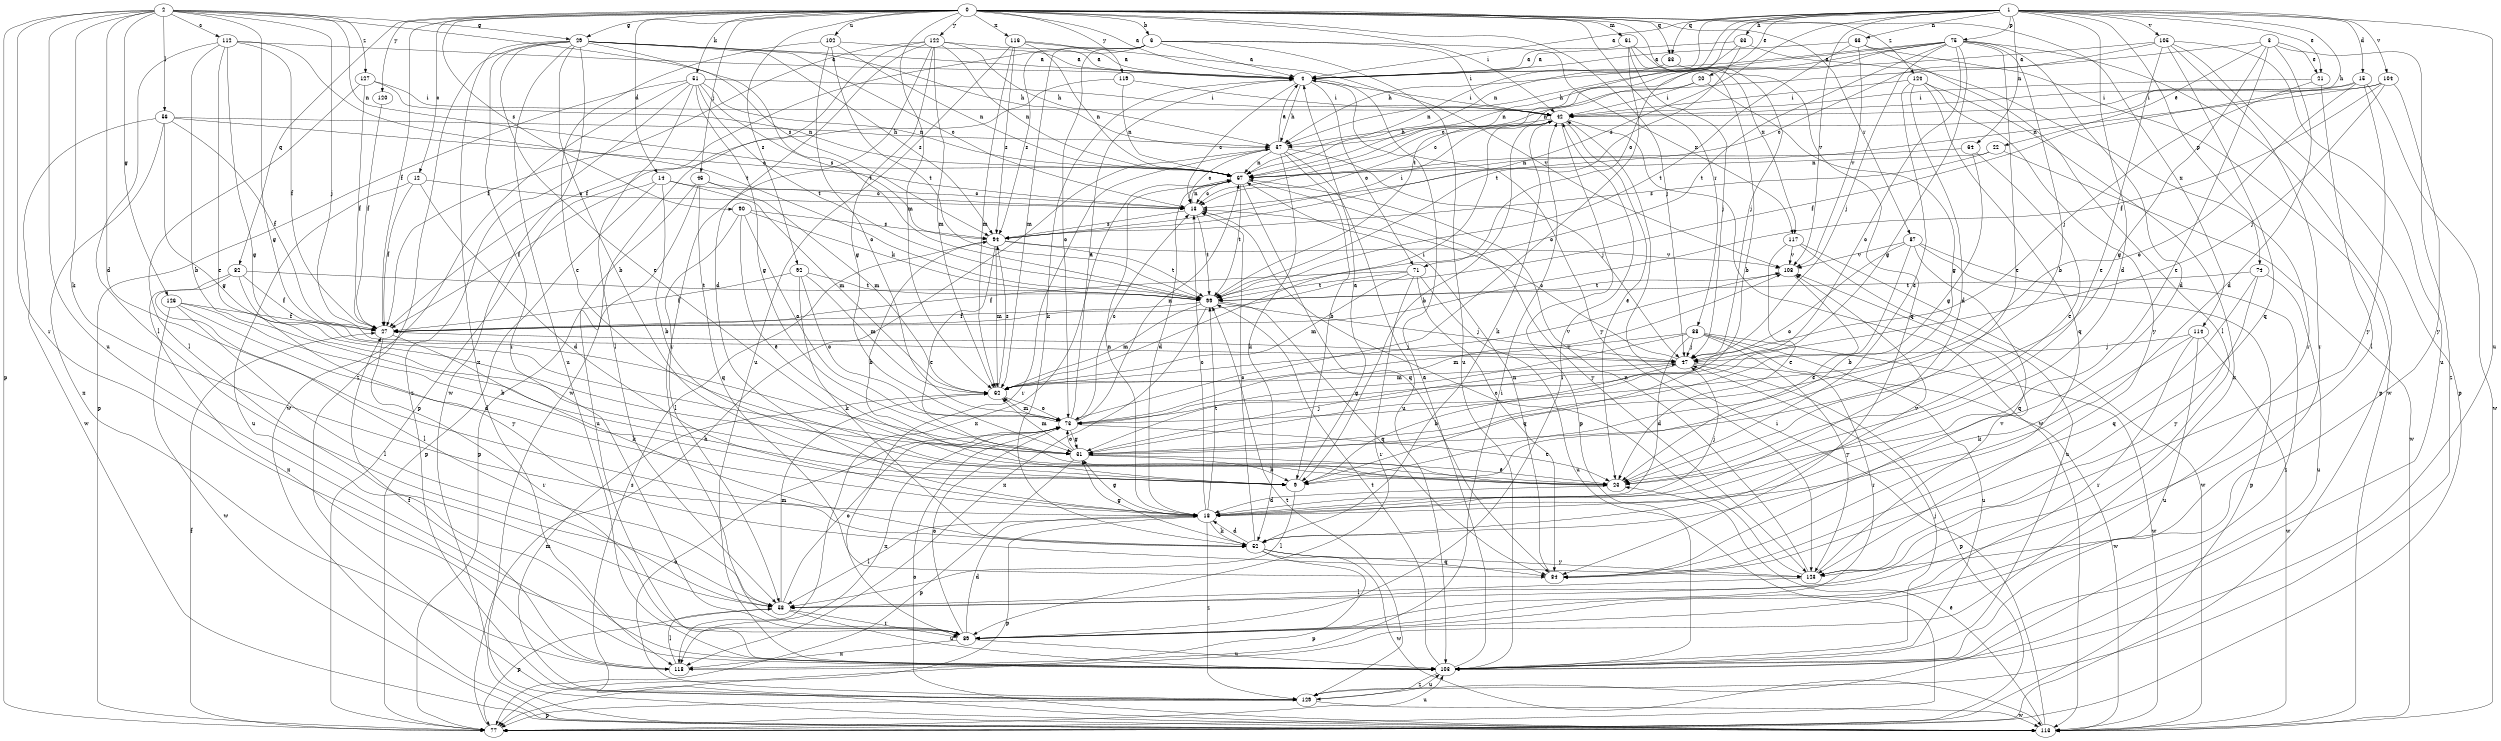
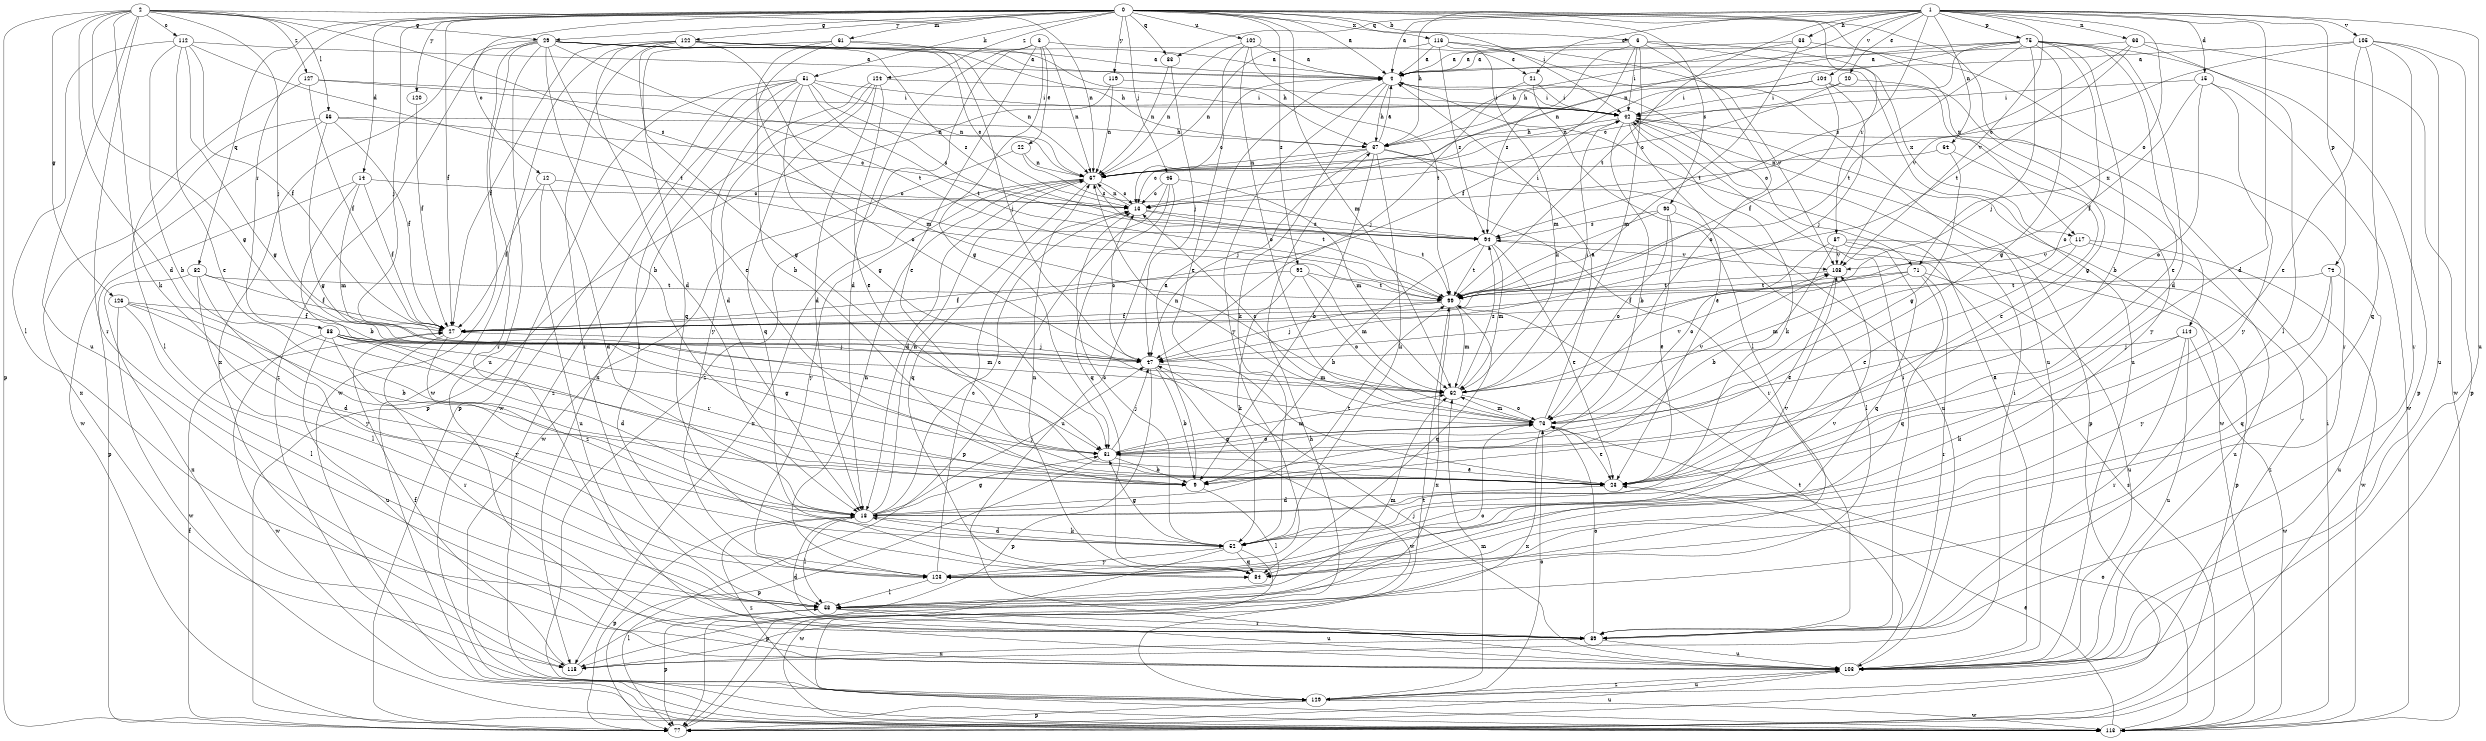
none -> (724, 301)
(634, 439) -> (588, 439)
(1583, 599) -> (899, 453)
